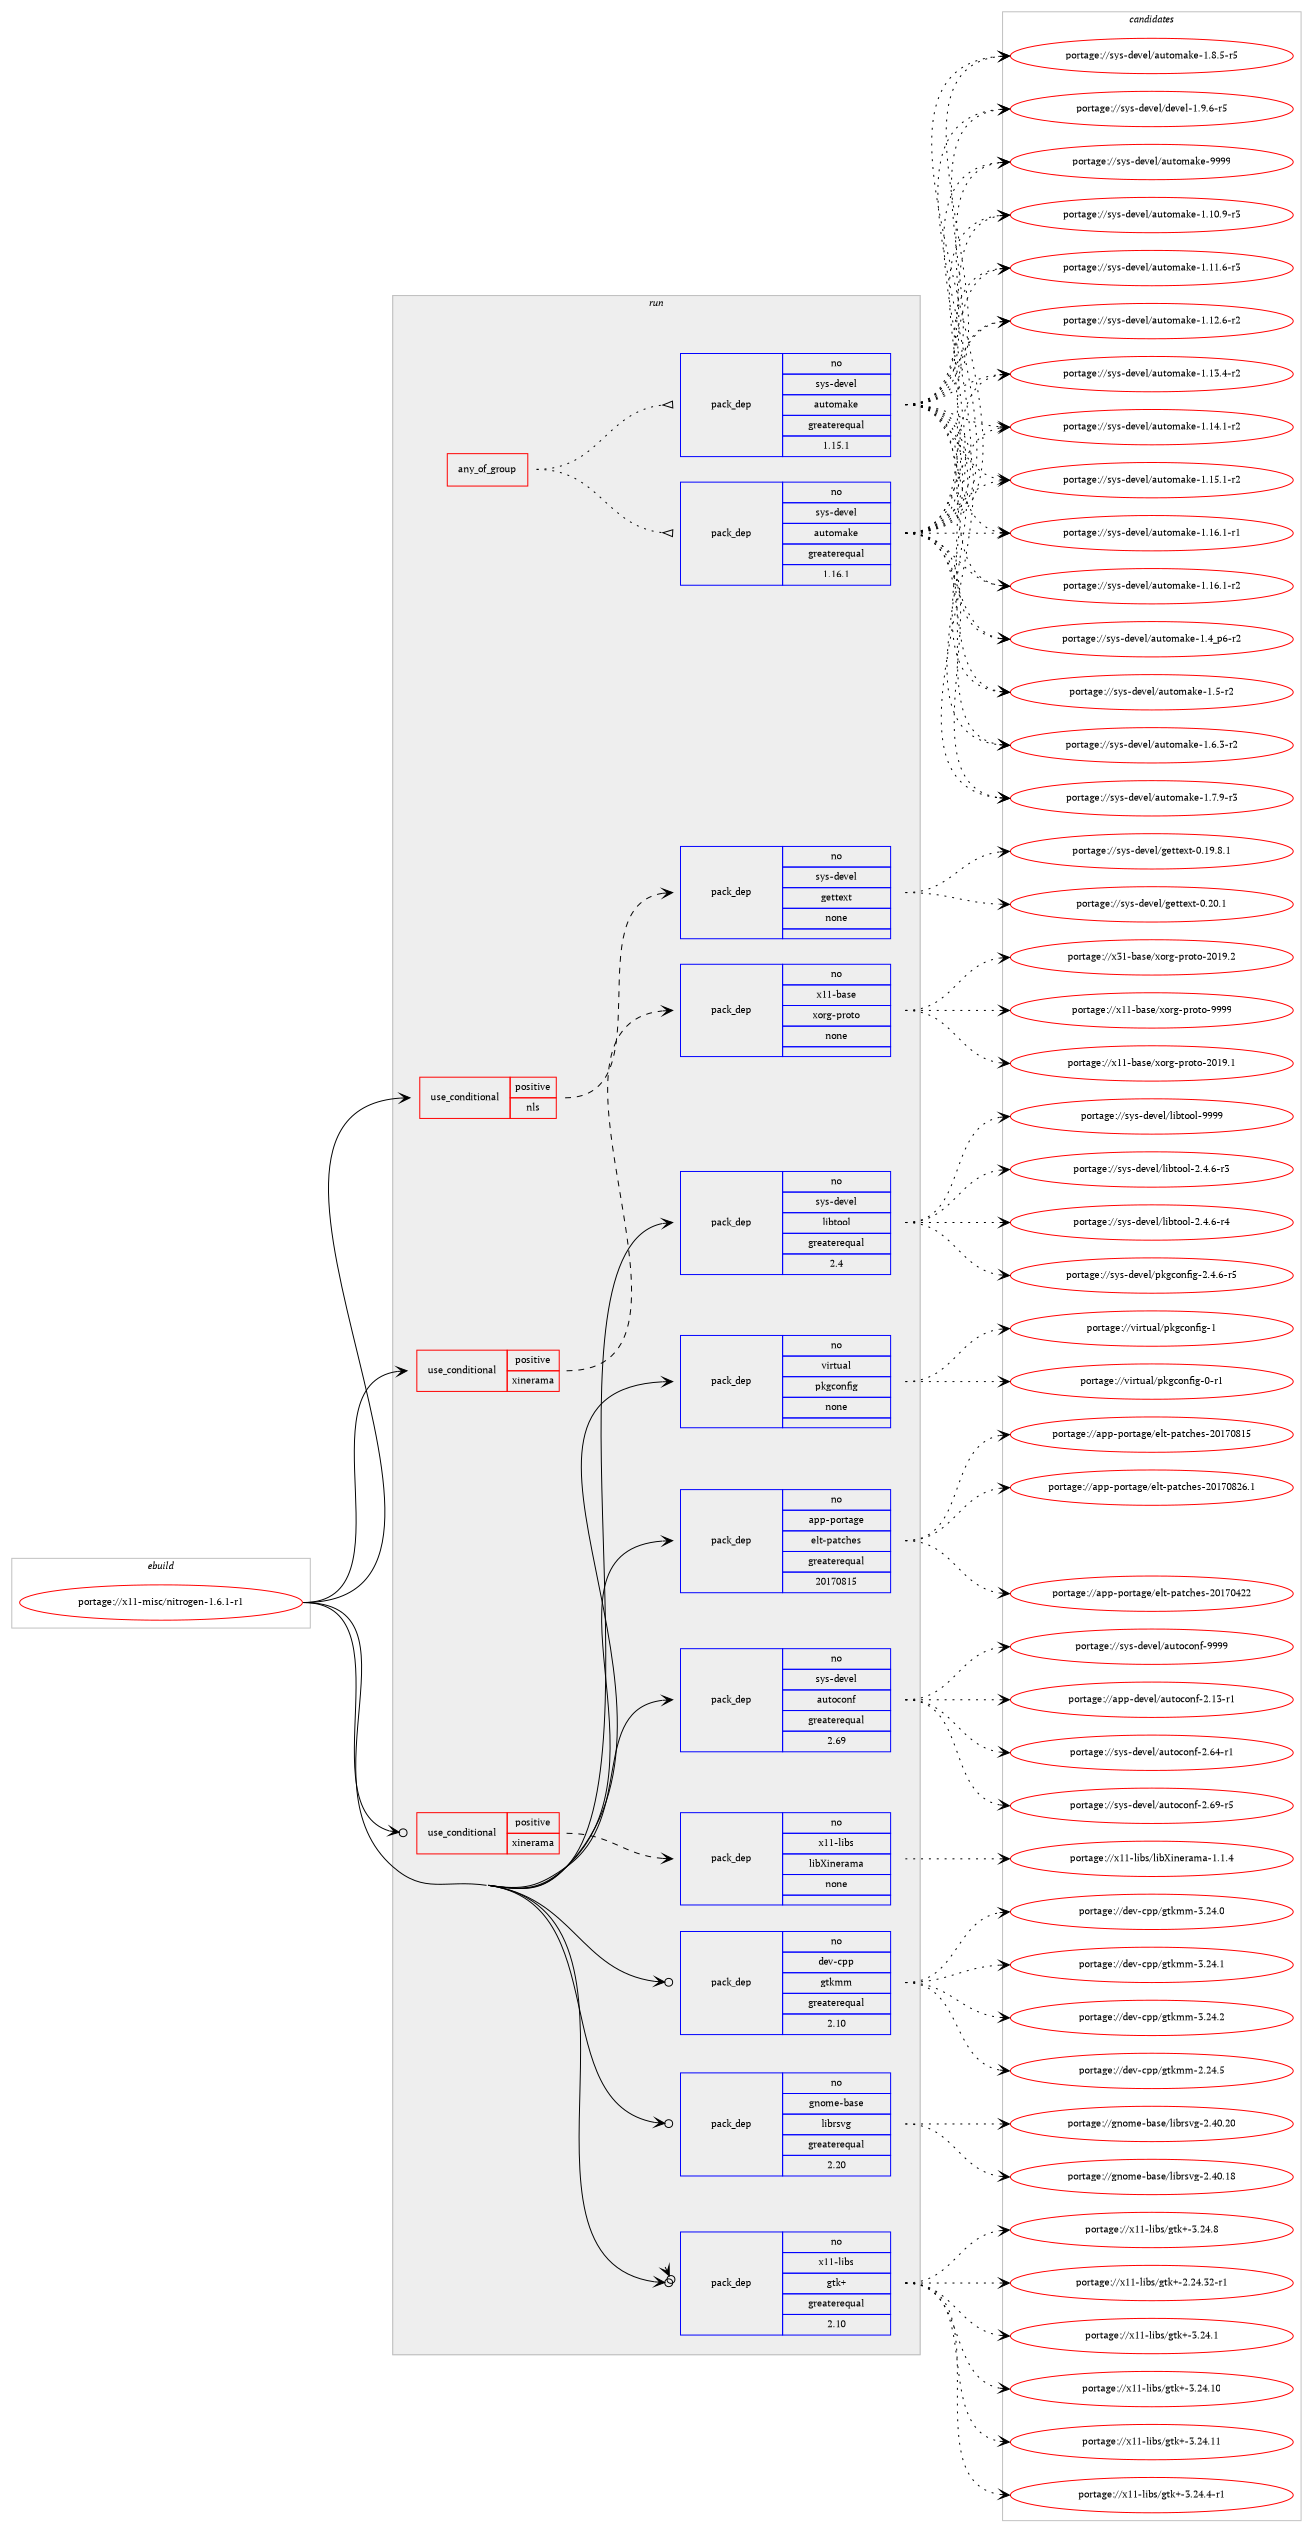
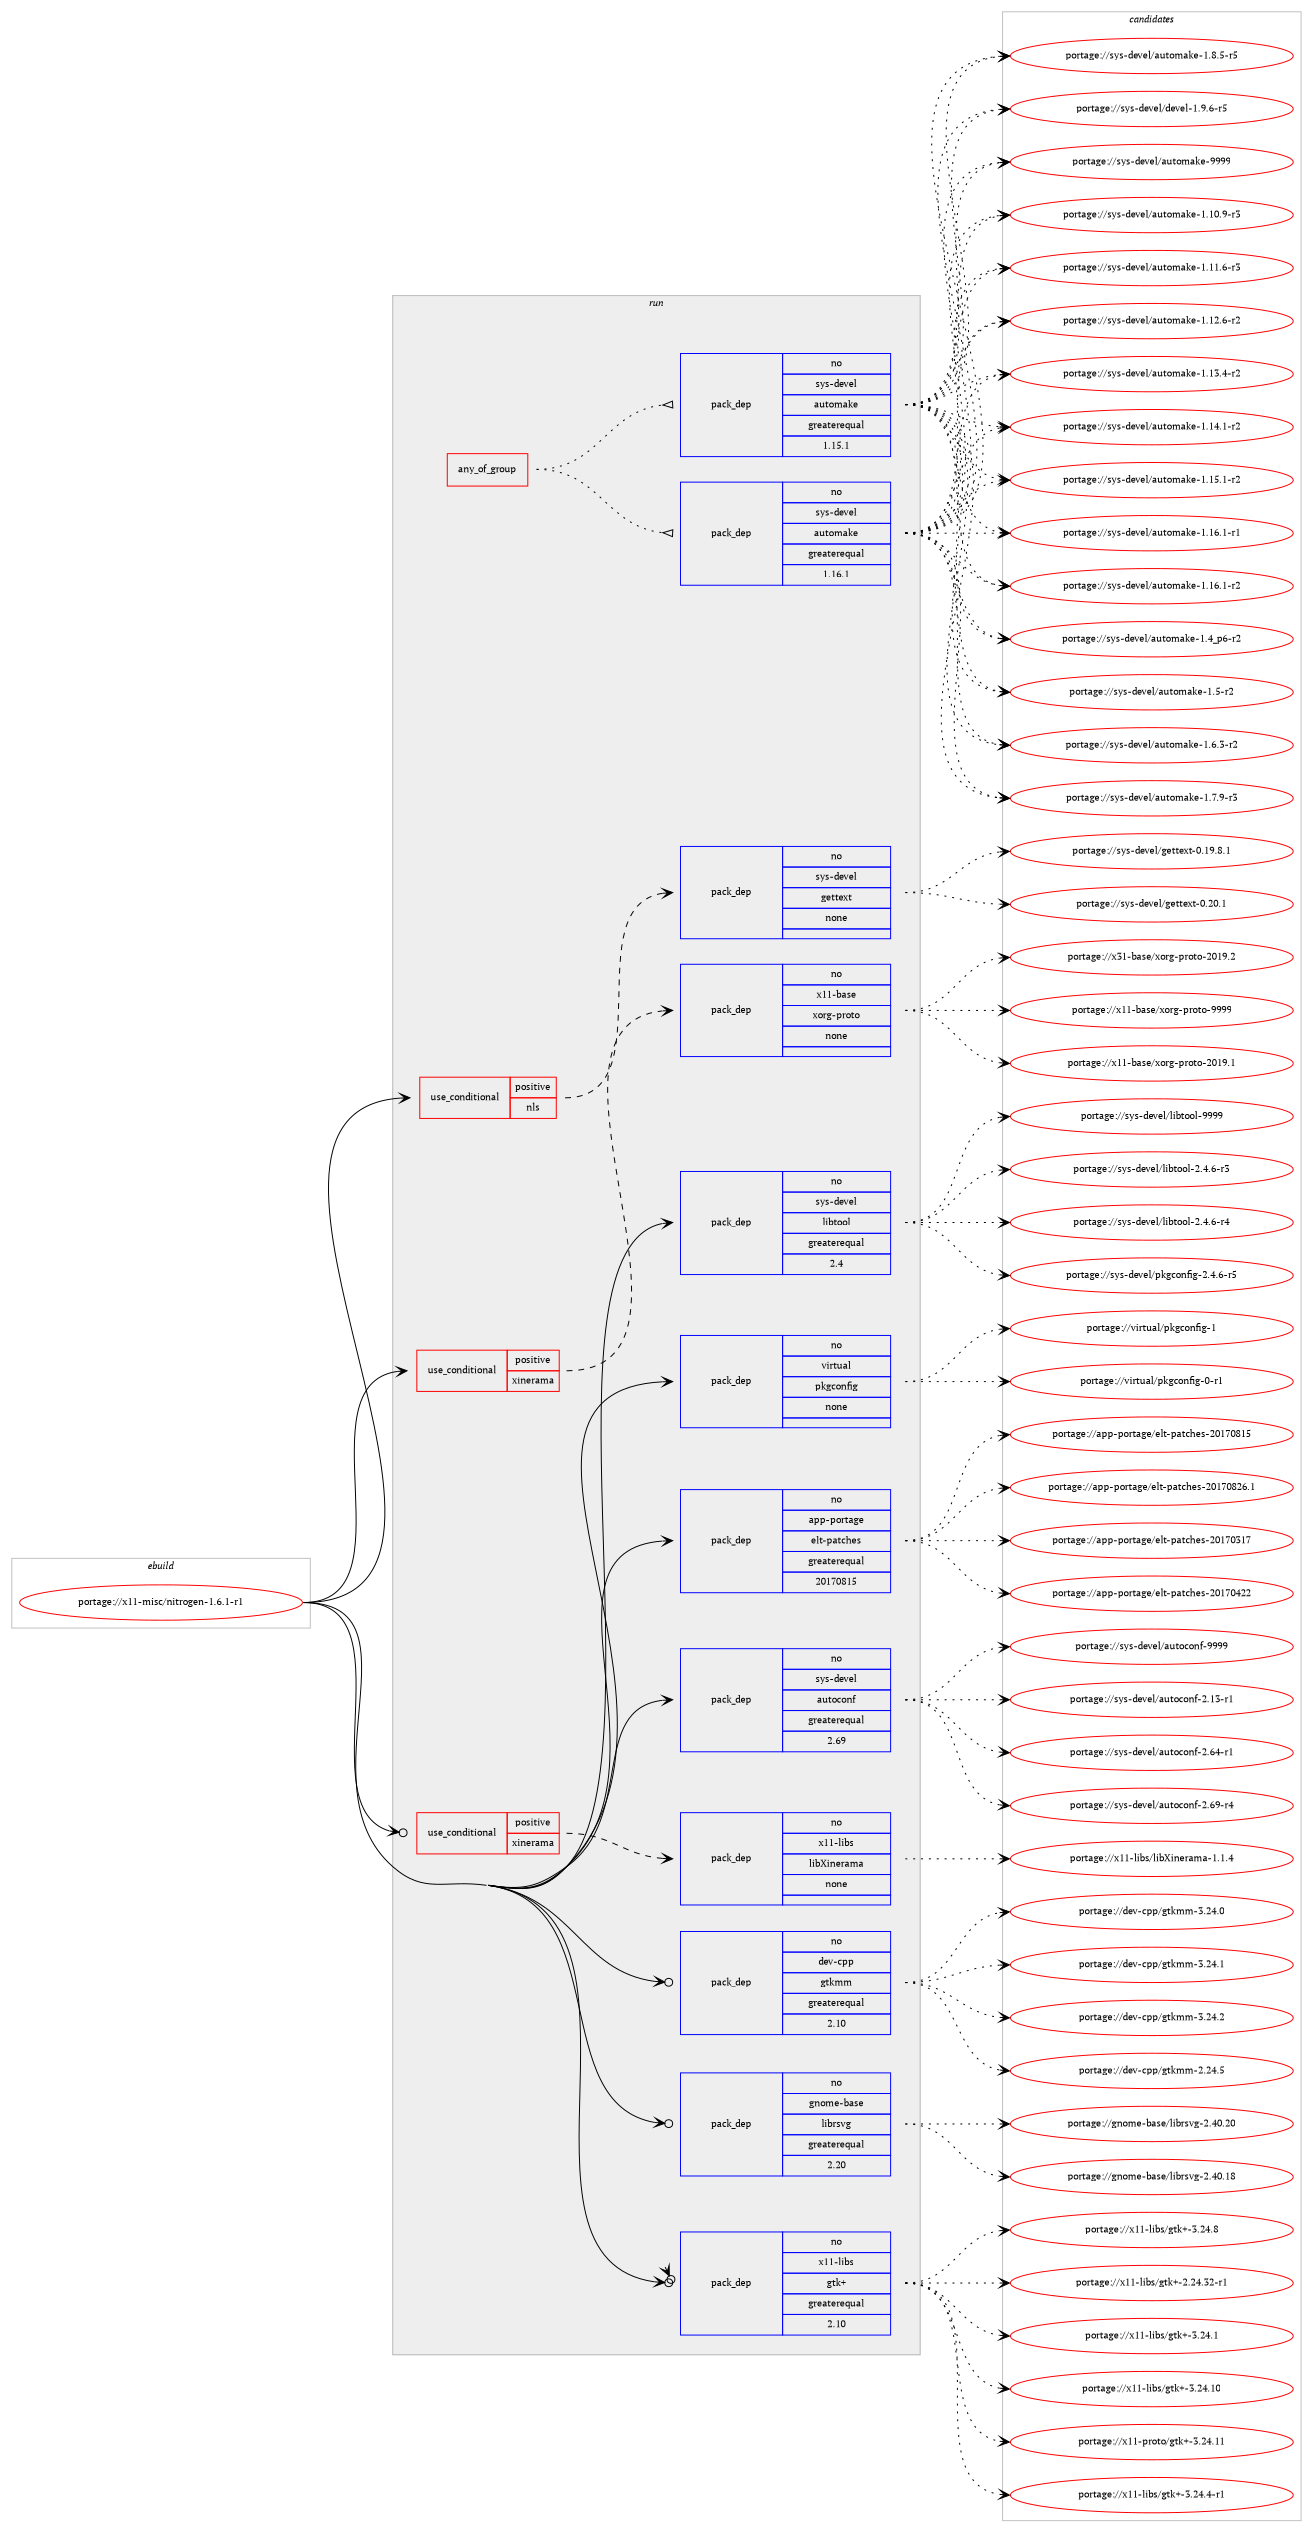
none -> (1152, 1541)
(1152, 1700) -> (1152, 1700)
(1152, 1806) -> (1152, 1806)
(1152, 2442) -> (1152, 2442)
